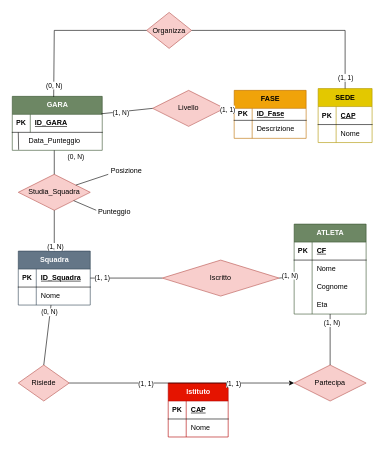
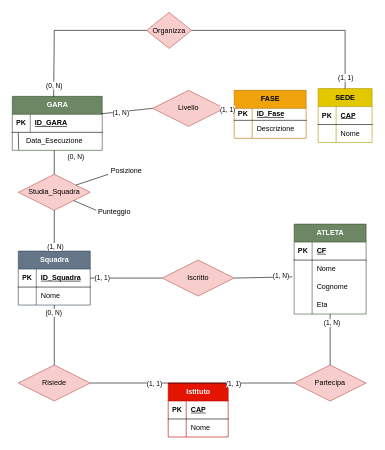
(55, 141) -> (55, 141)
(221, 278) -> (198, 278)
(44, 383) -> (54, 383)
(288, 383) -> (290, 383)
